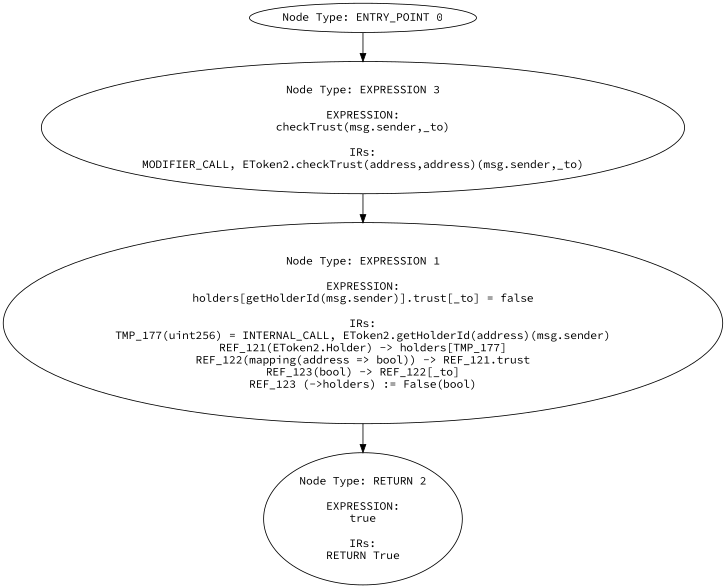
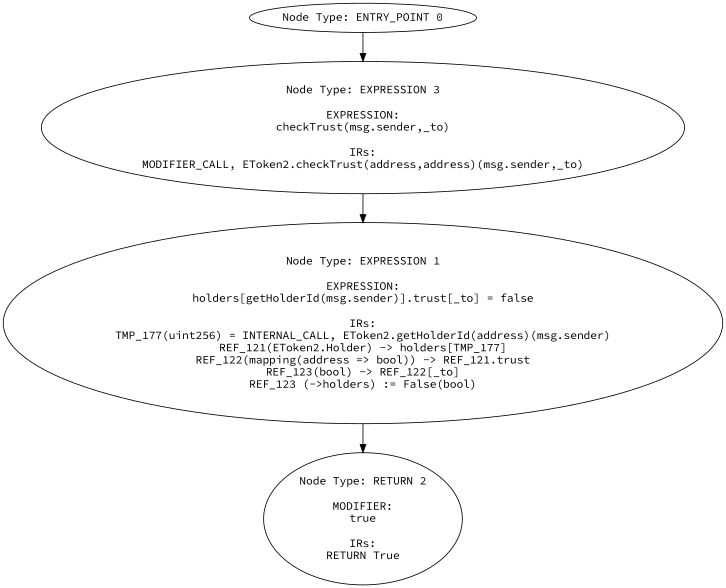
(363, 519) -> (363, 519)
